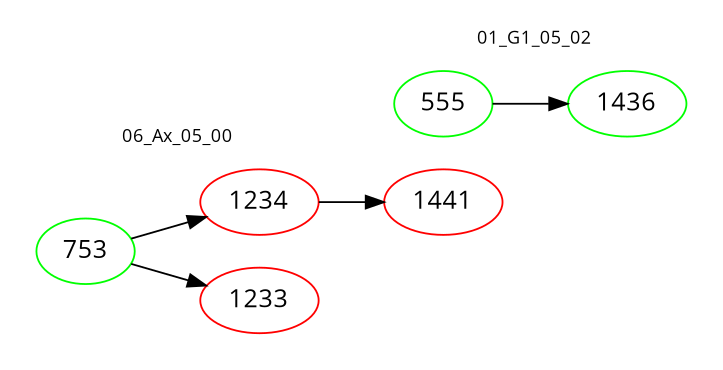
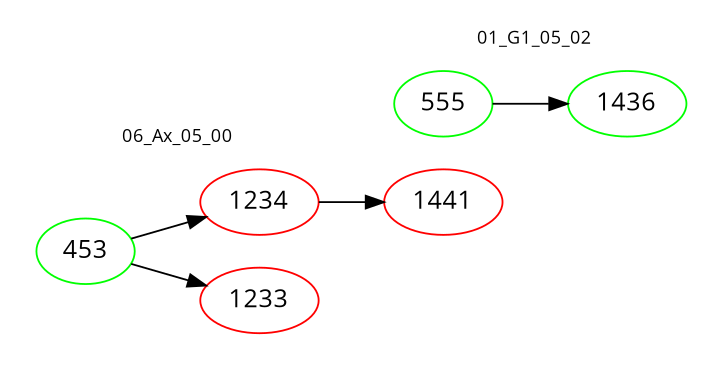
(86, 251) -> (86, 251)
